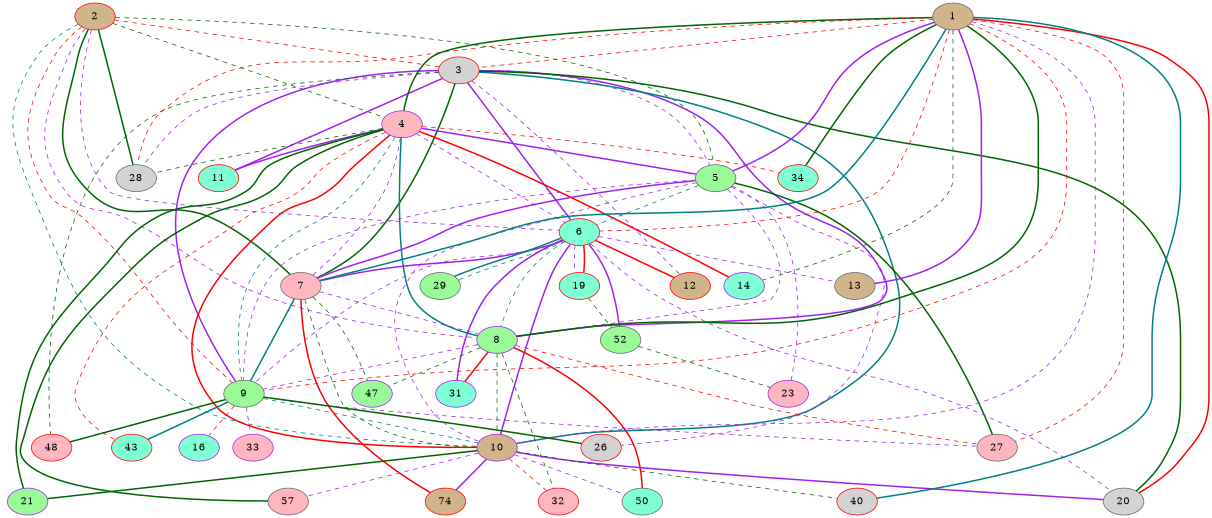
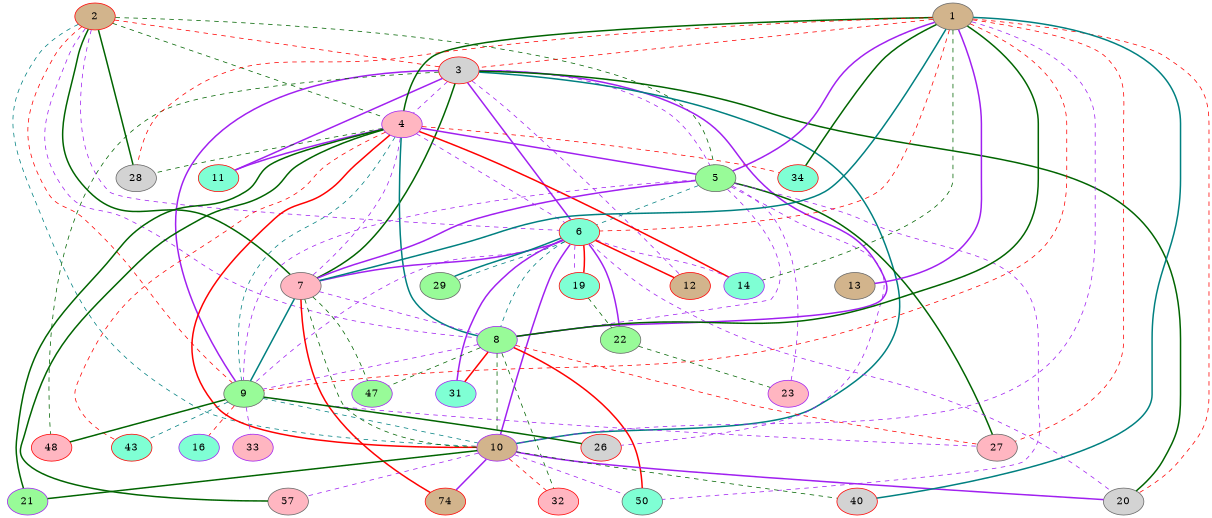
(271, 91) -> (430, 97)
(1209, 182) -> (1209, 182)
(717, 259) -> (656, 257)
(399, 299) -> (1039, 402)
(621, 340) -> (621, 340)
(188, 421) -> (188, 421)
